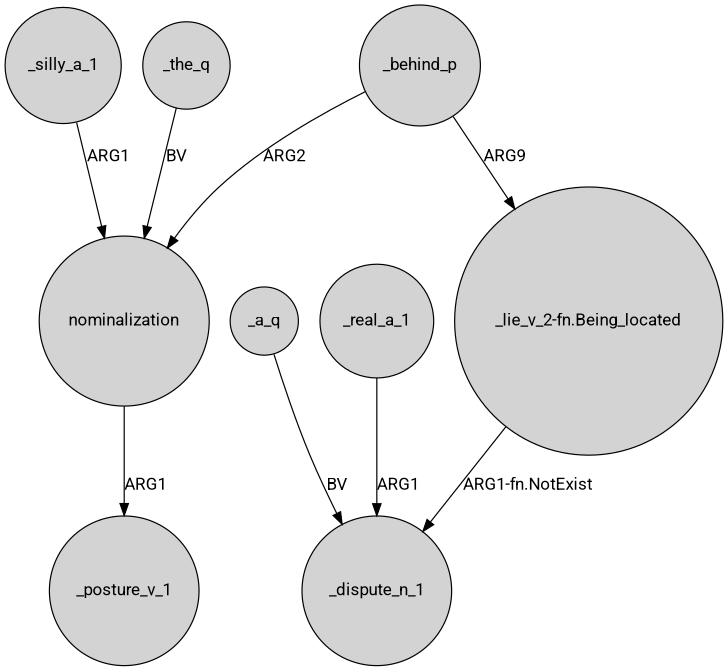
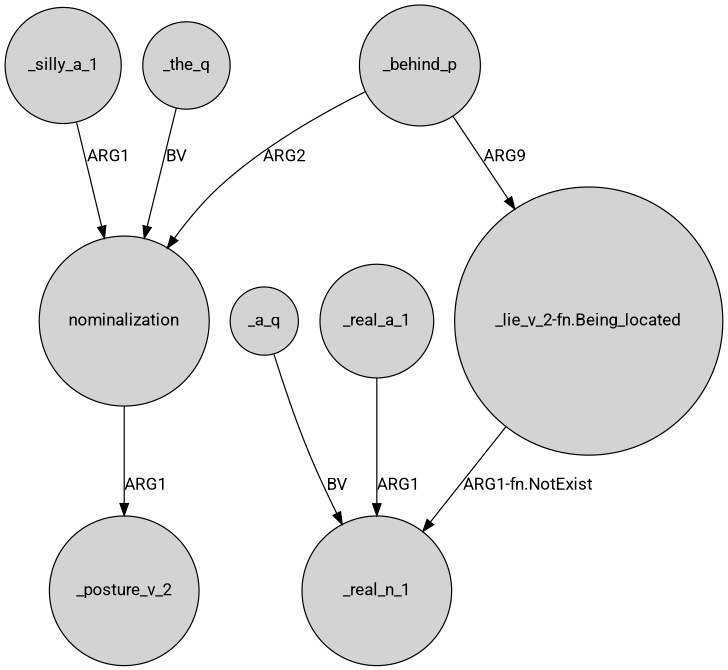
(124, 591) -> (124, 591)
(377, 591) -> (377, 591)
